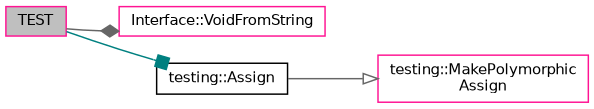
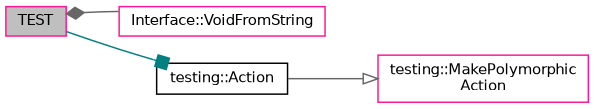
(91, 30) -> (102, 12)
(222, 79) -> (222, 79)
(483, 79) -> (483, 79)
